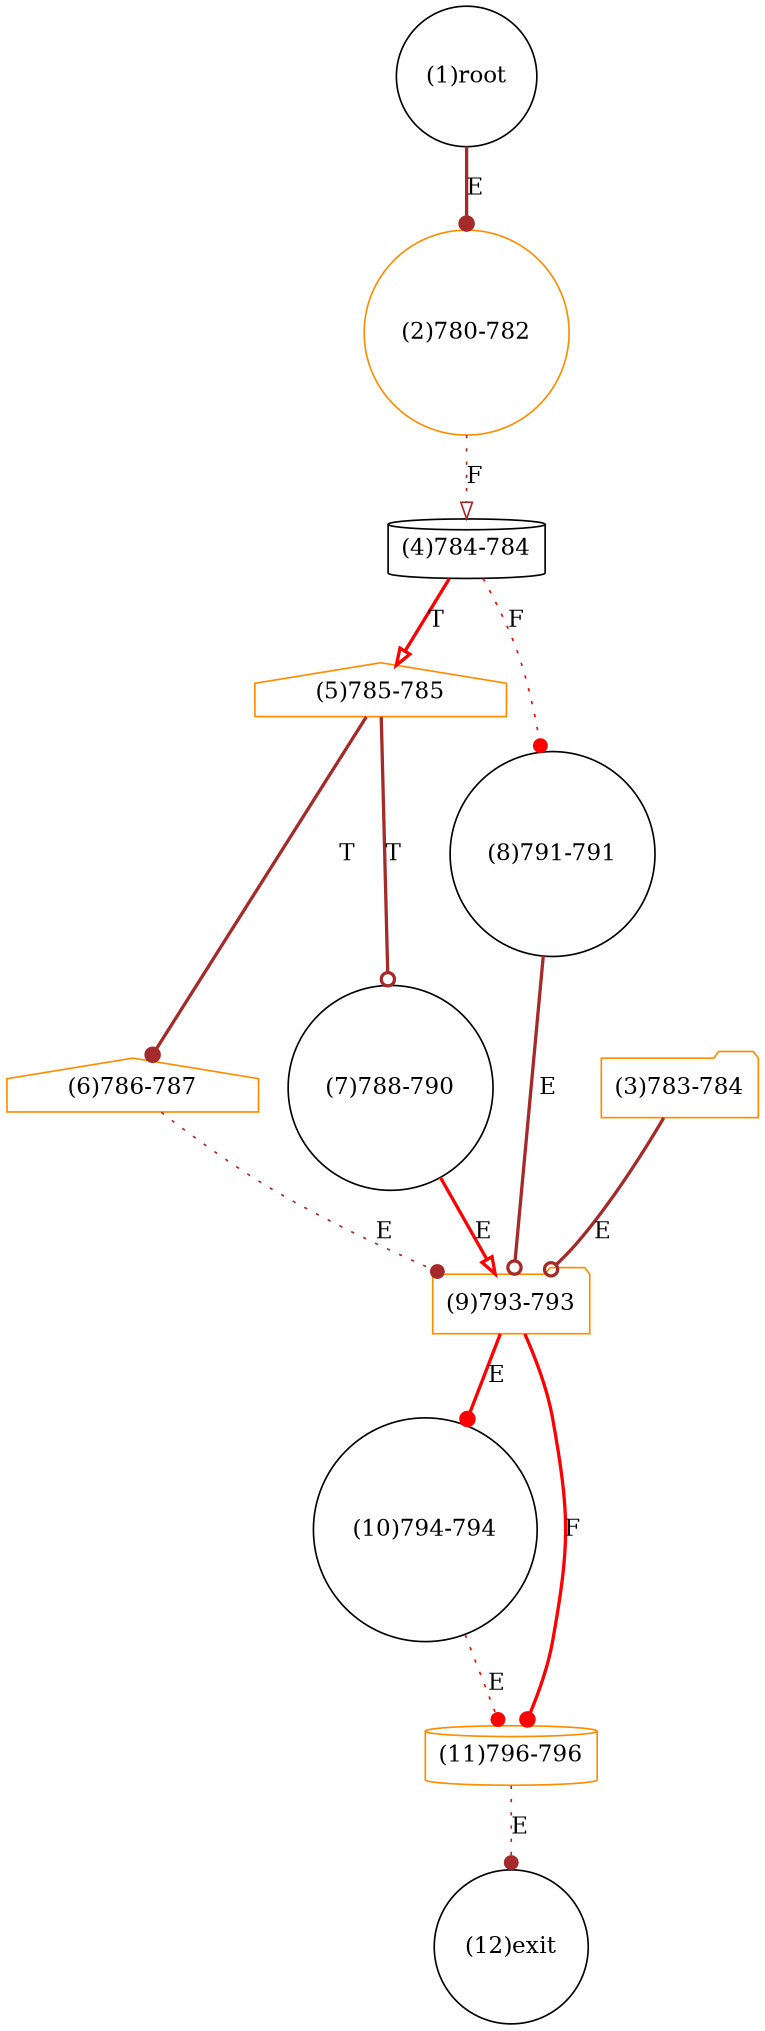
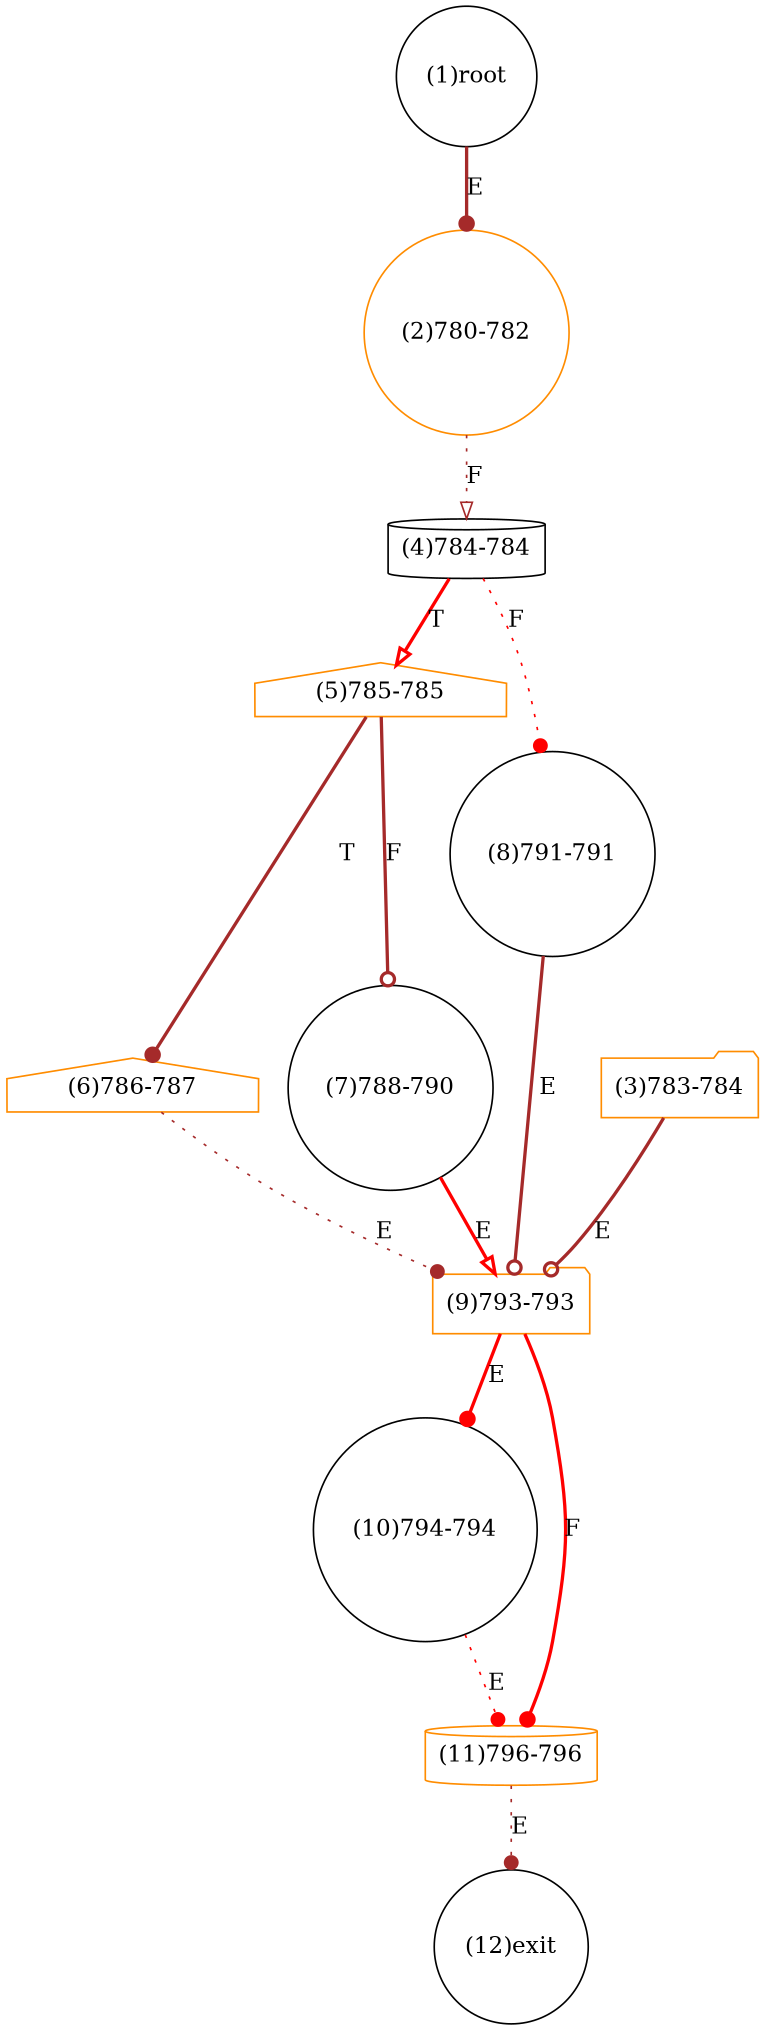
(394, 854) -> (394, 854)
